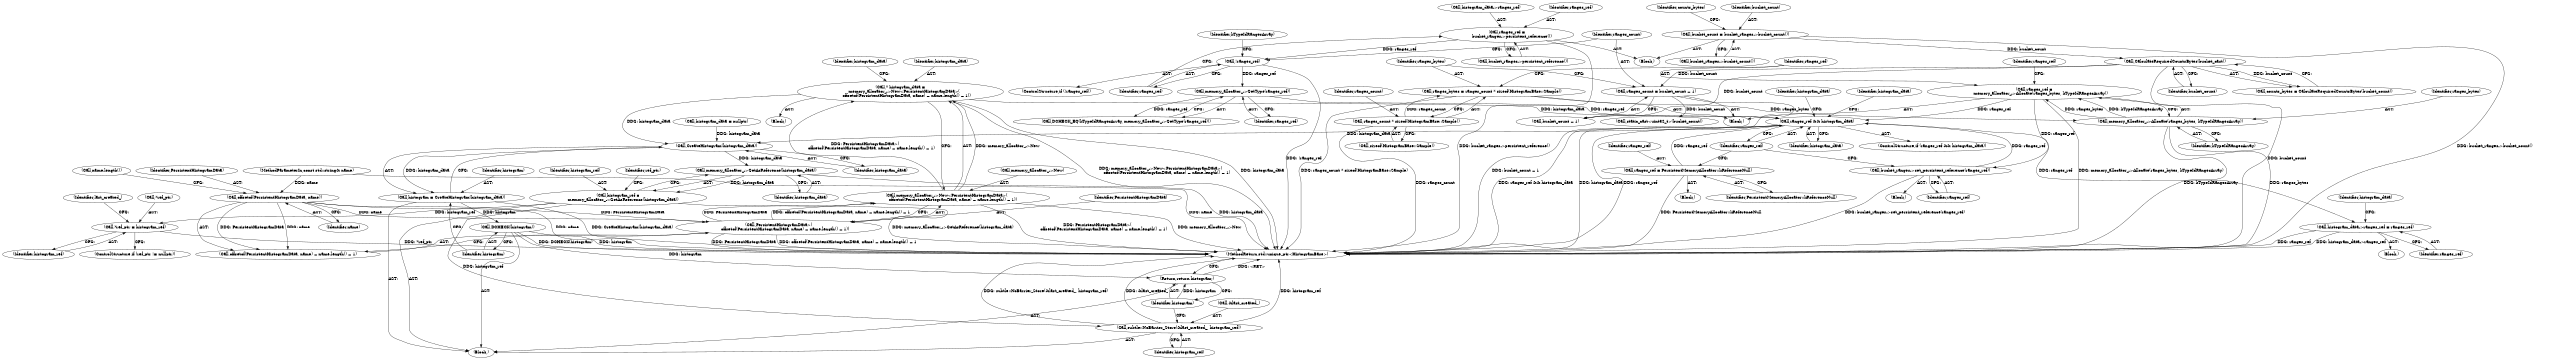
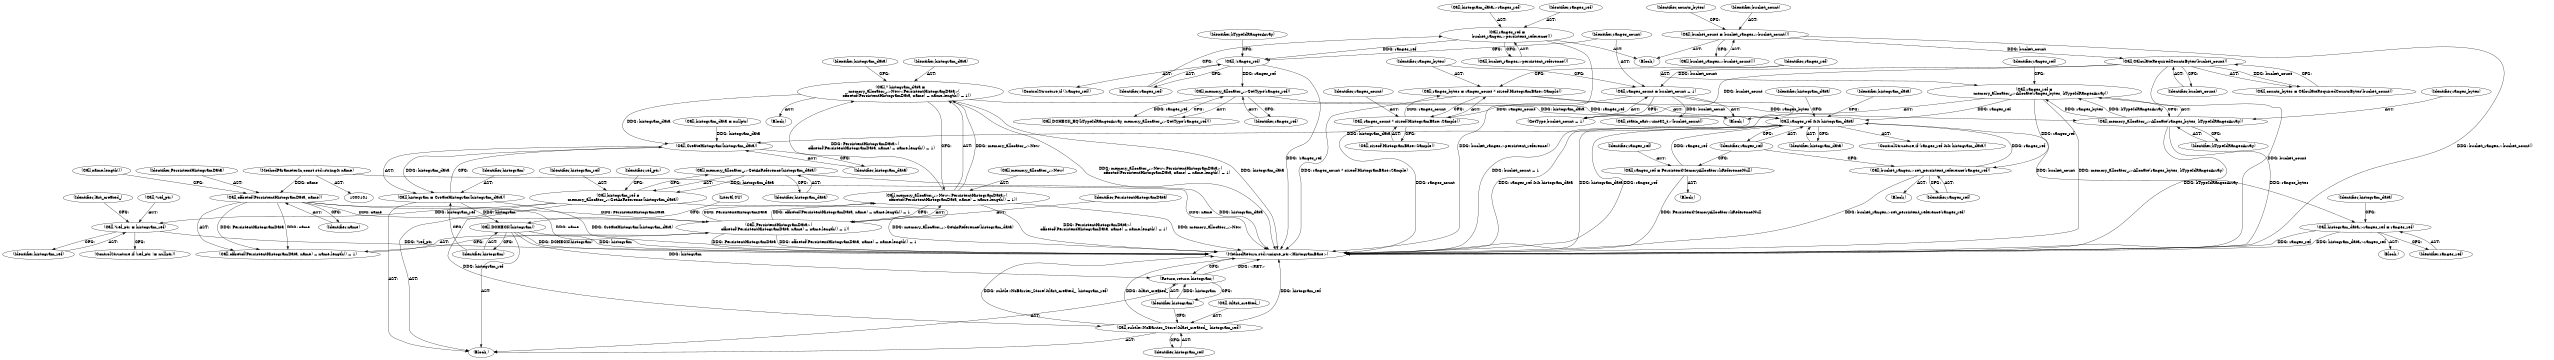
(2175, 62) -> (2175, 62)
none -> (1563, 104)
(1556, 122) -> (1556, 122)
(735, 158) -> none
(2056, 171) -> (2056, 171)
none -> (359, 198)
none -> (730, 198)
(1781, 198) -> none
